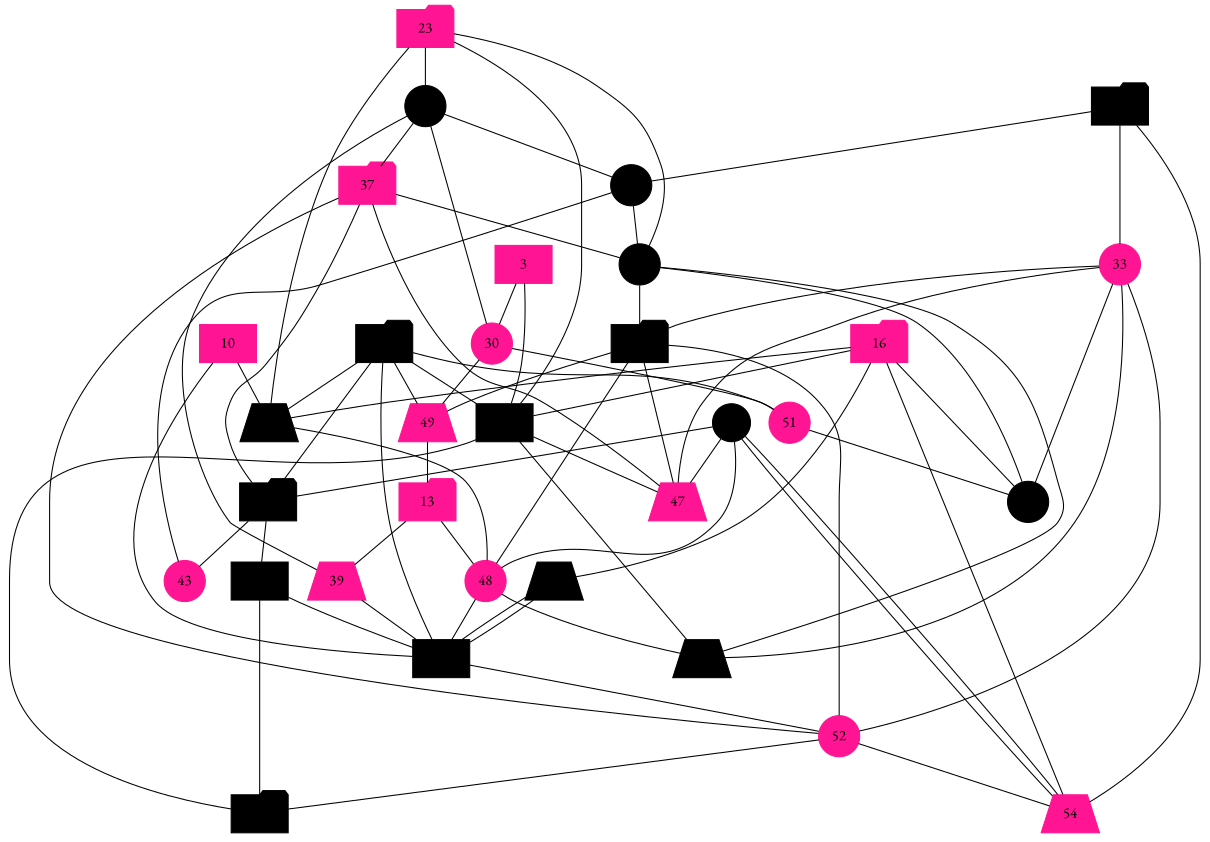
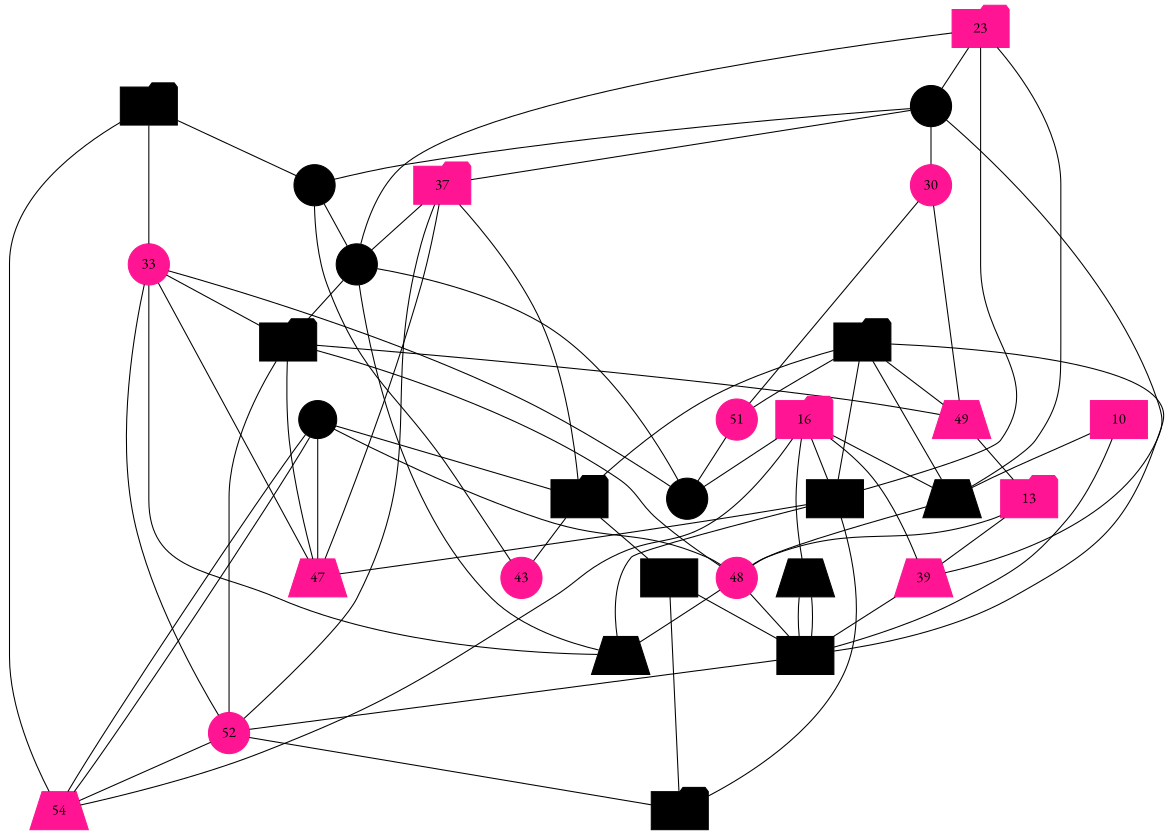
(524, 264) -> none
none -> (883, 492)
